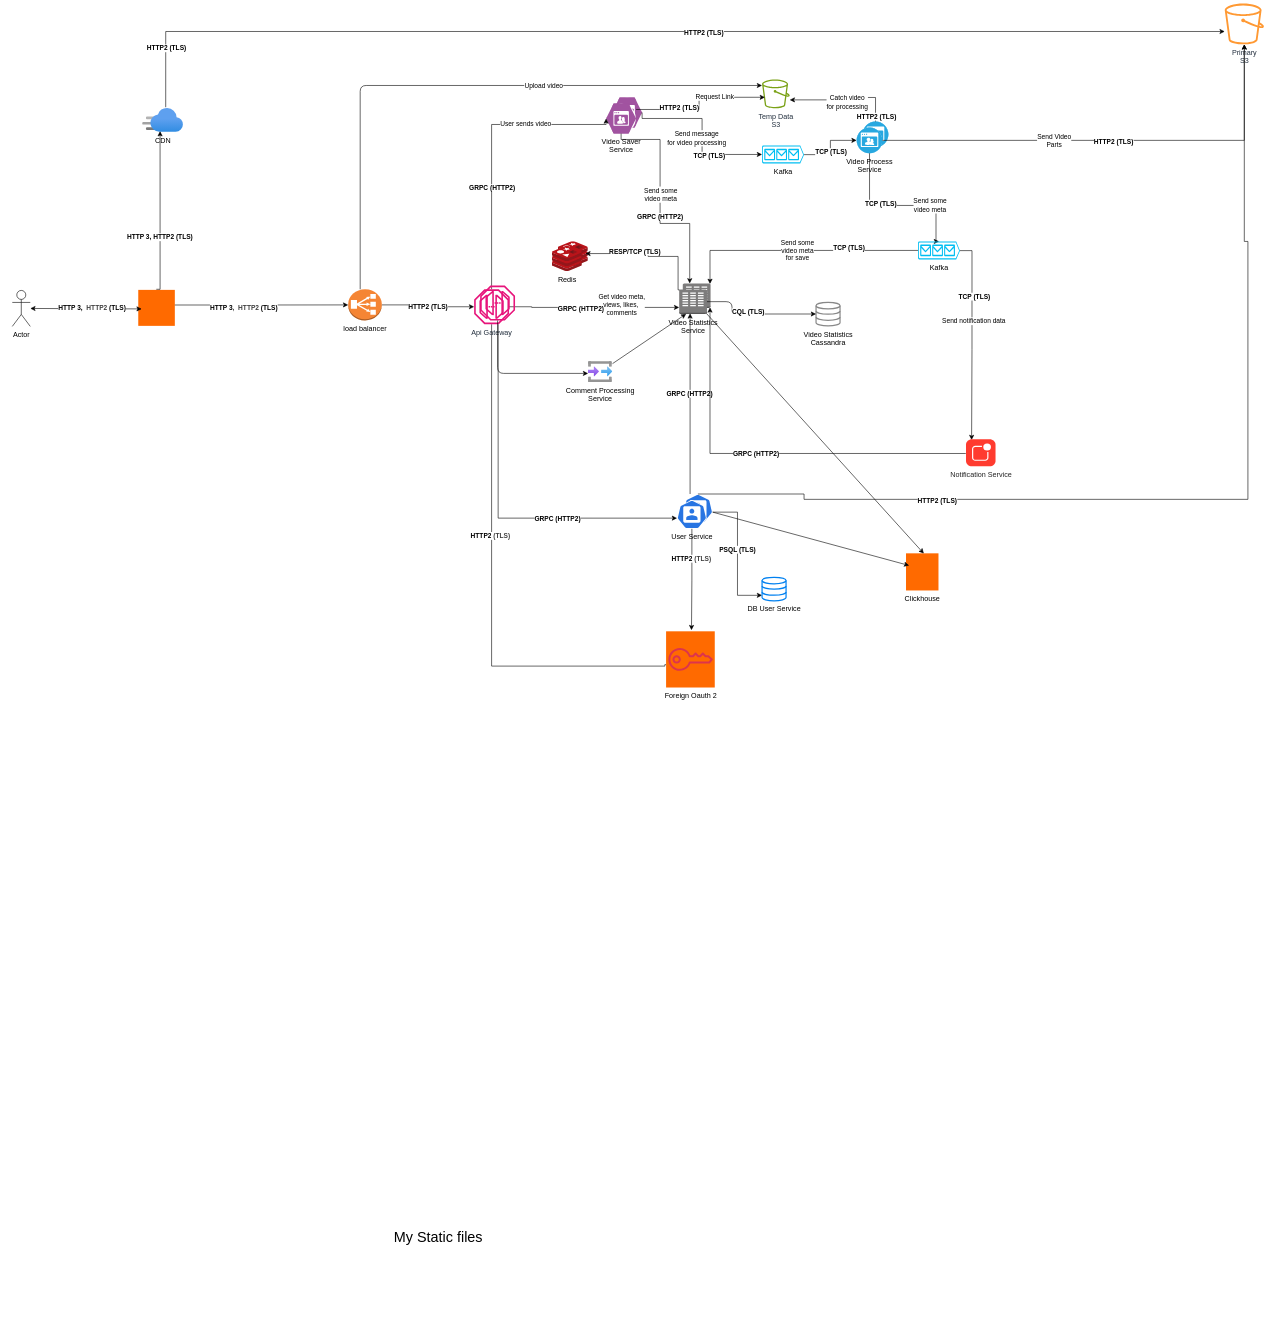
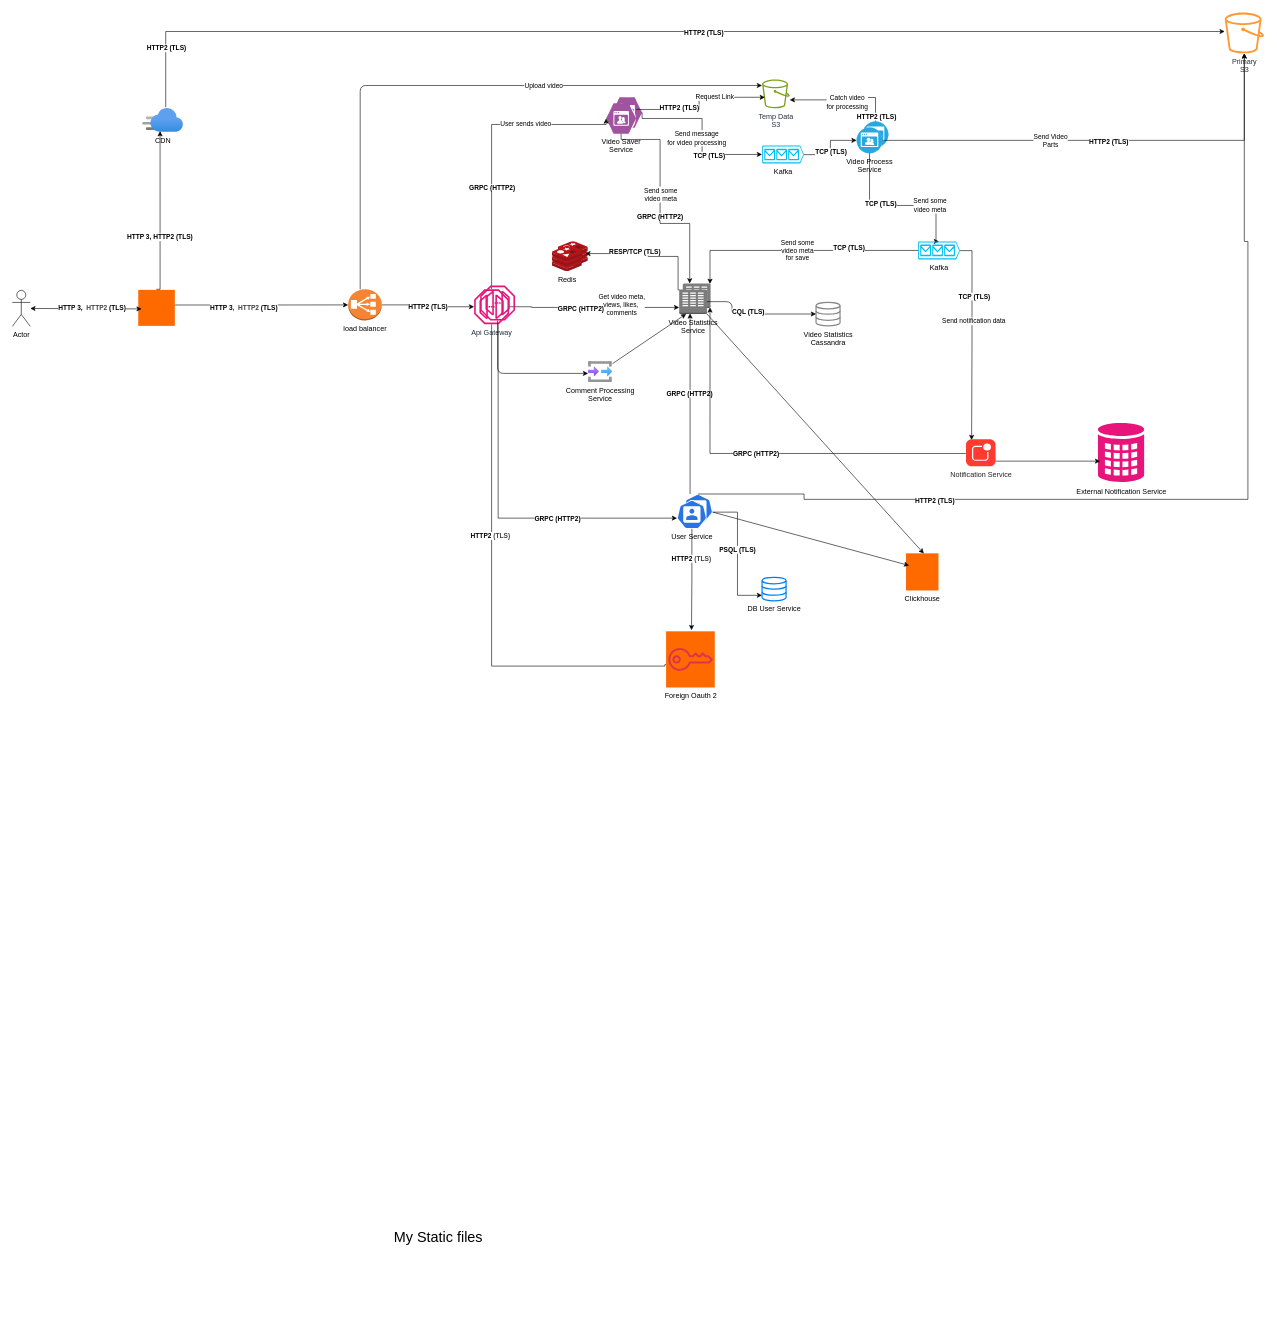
(1245, 24) -> (1245, 33)
none -> (1121, 453)
none -> (1095, 461)
